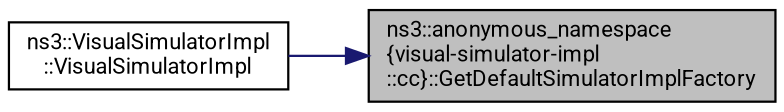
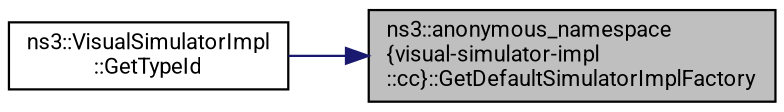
(149, 56) -> (149, 56)
